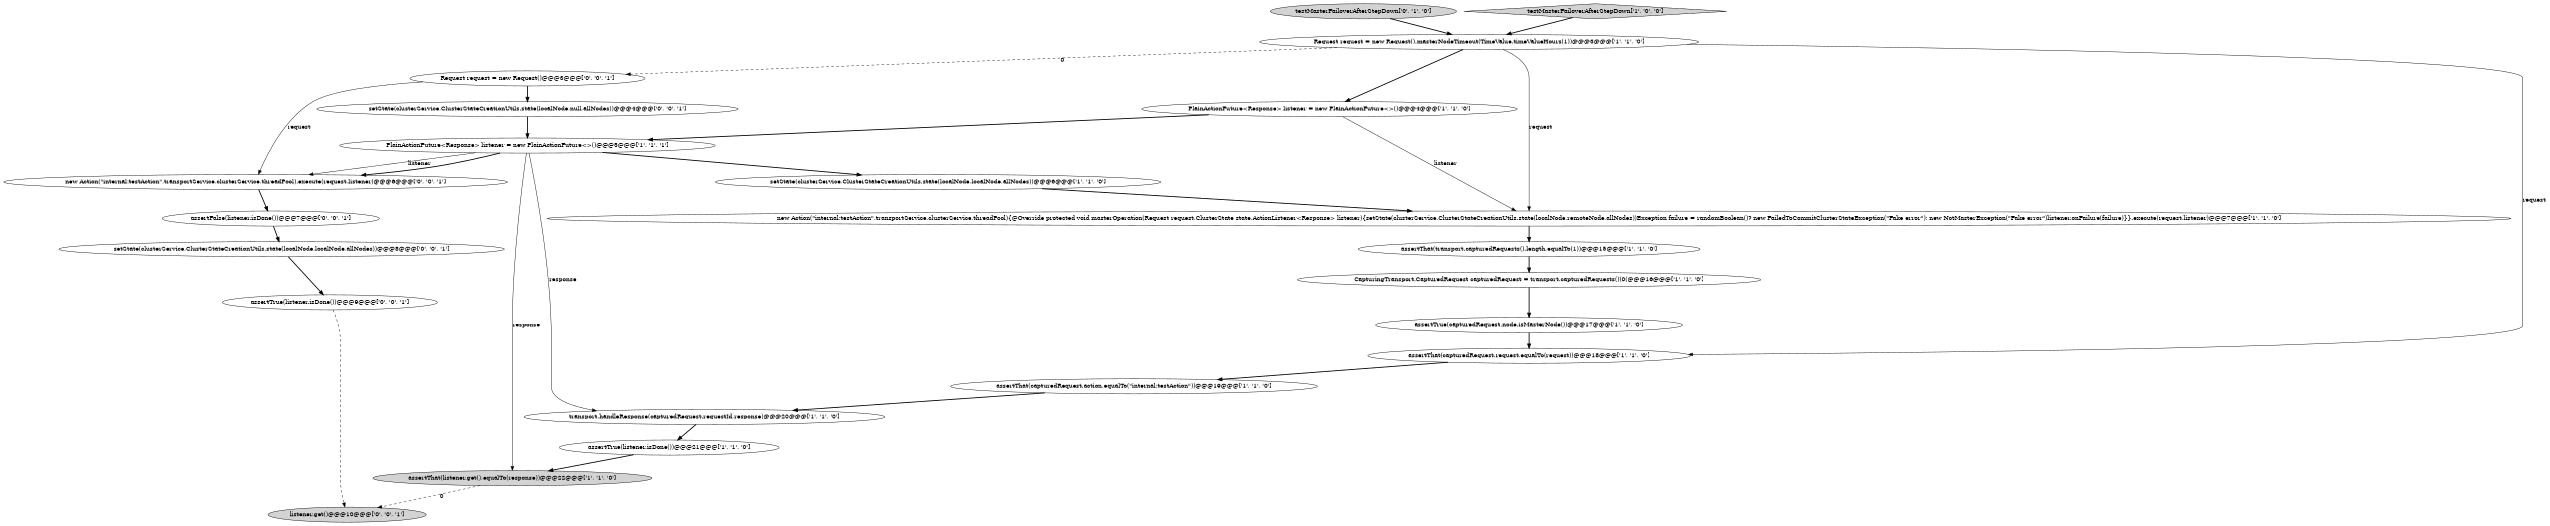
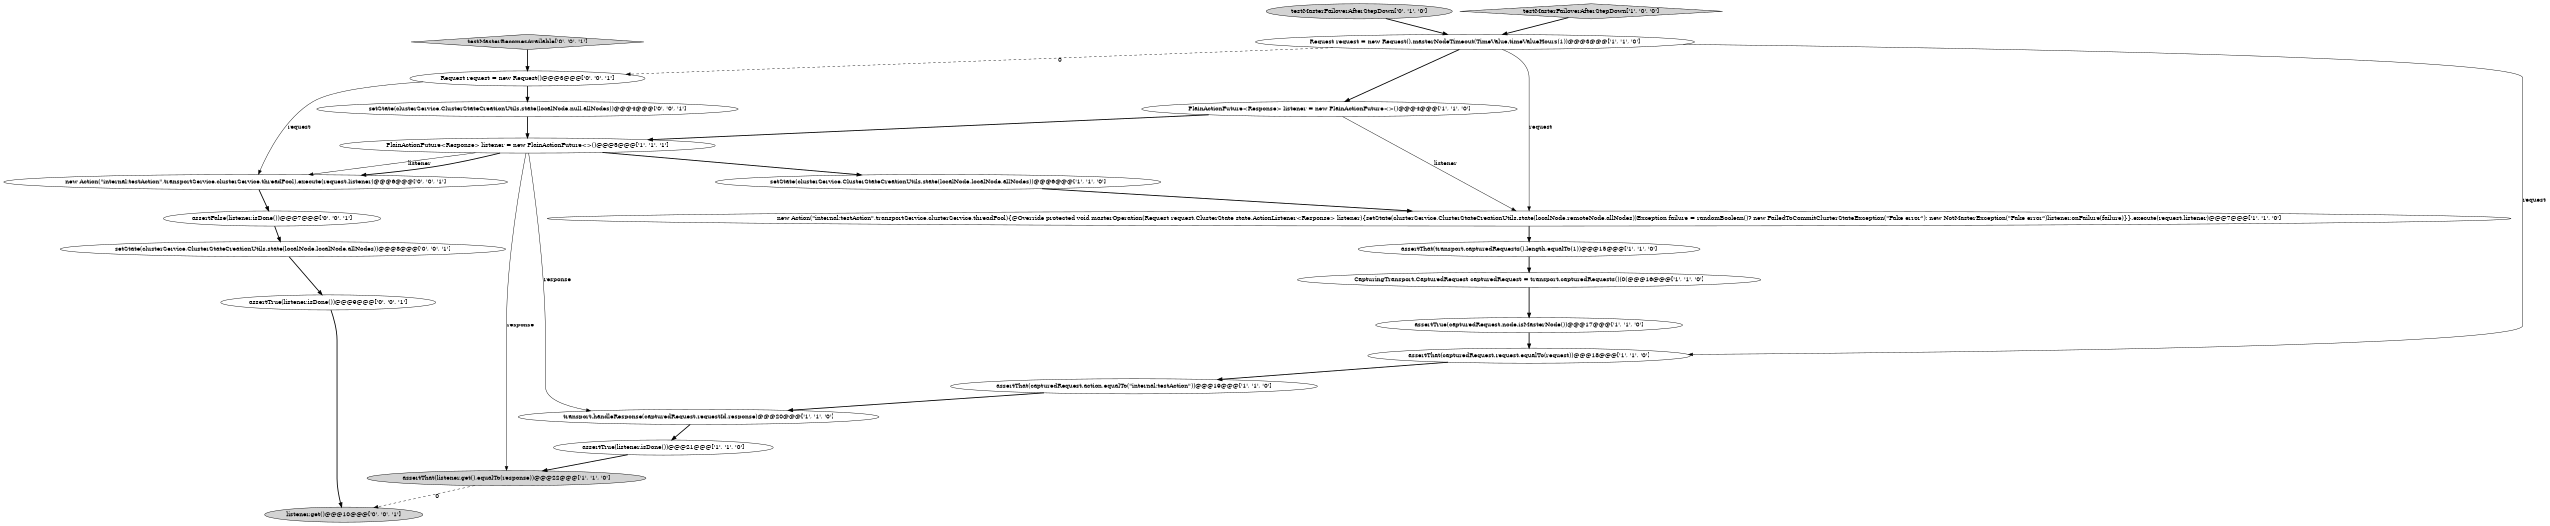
none -> (527, 42)
(340, 406) -> (337, 406)
